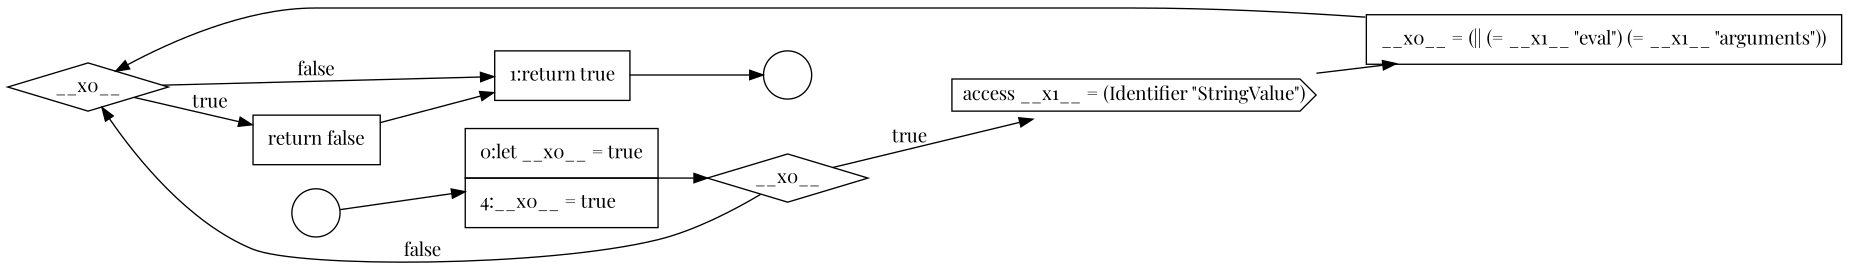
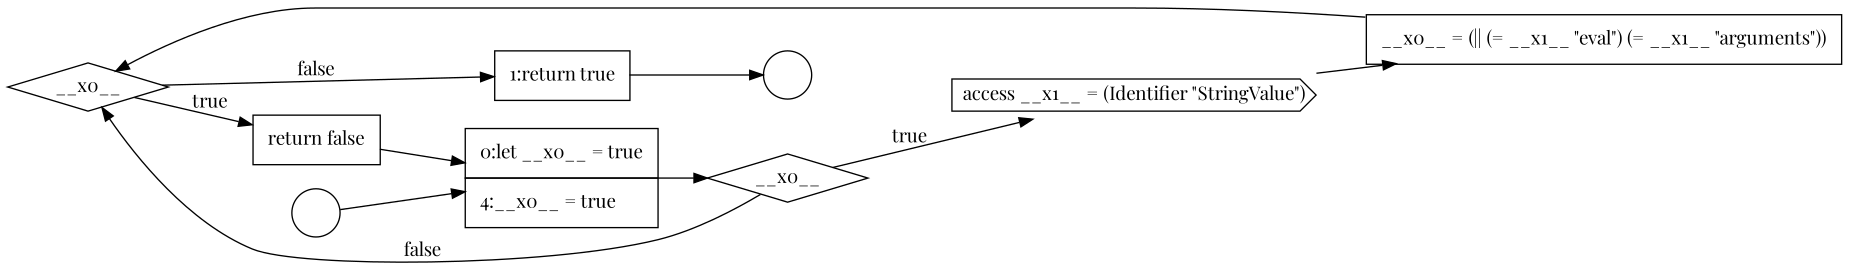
(430, 109) -> (416, 155)
